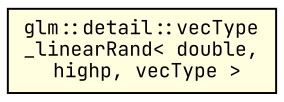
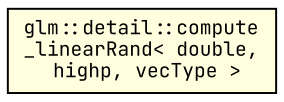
(142, 51) -> (142, 51)
